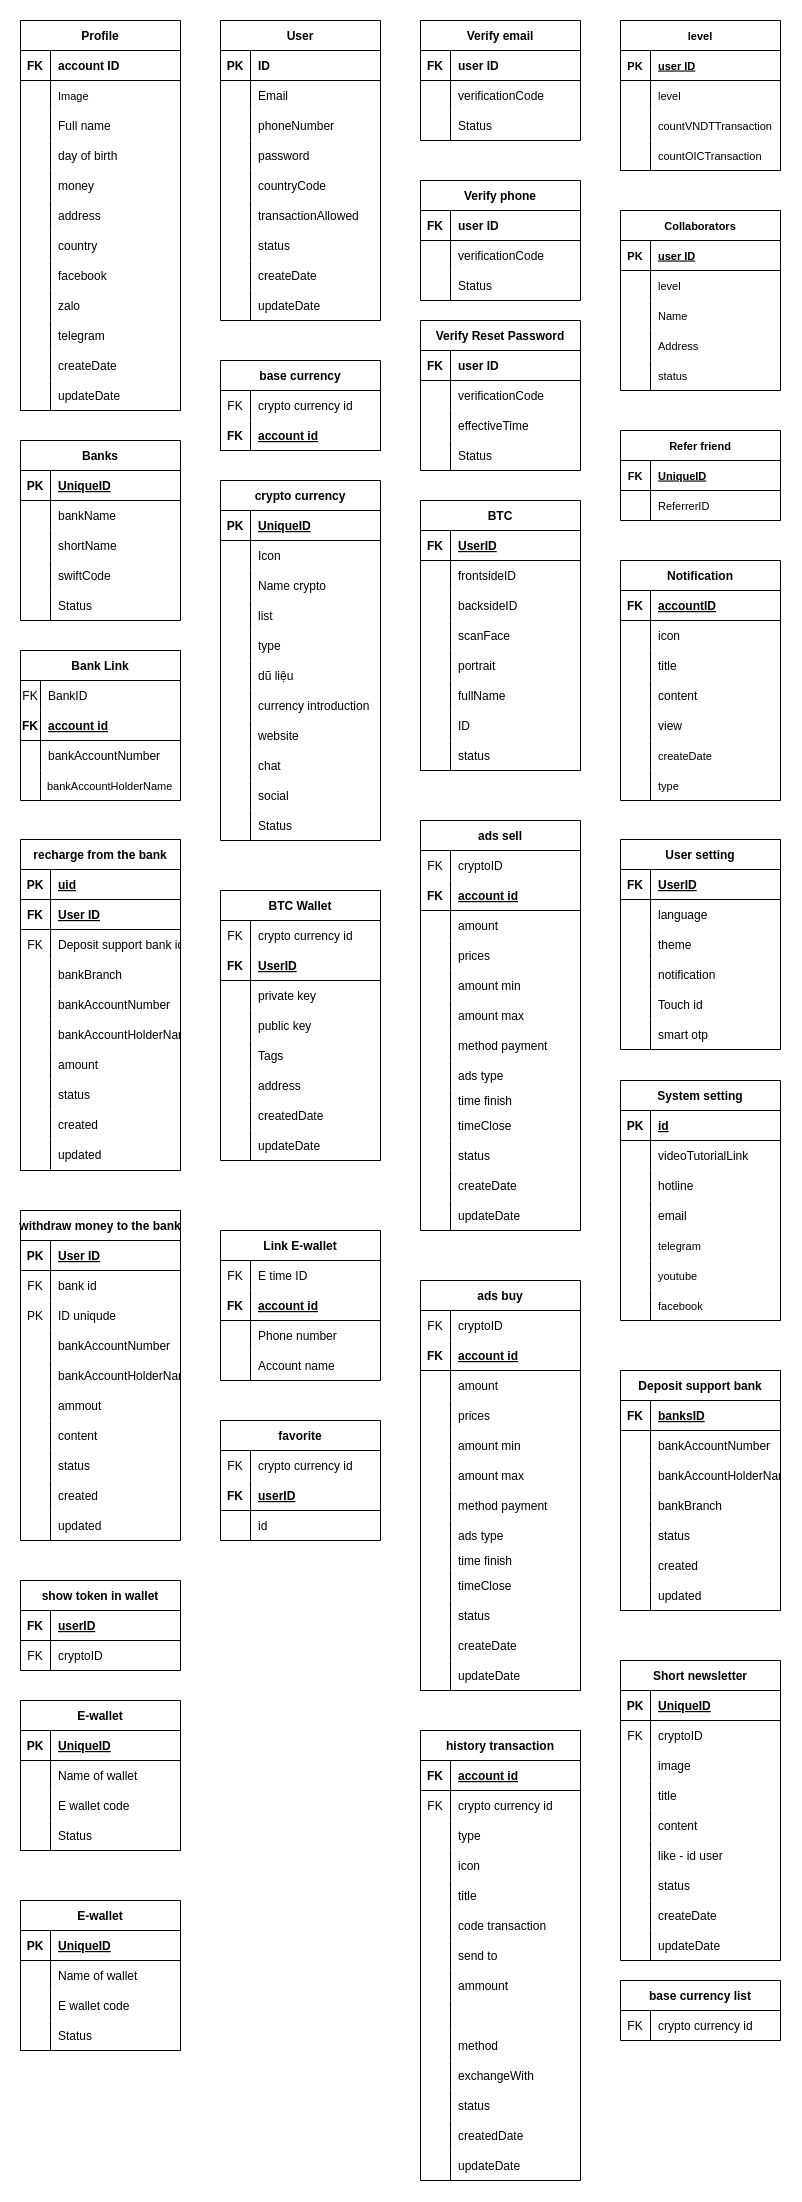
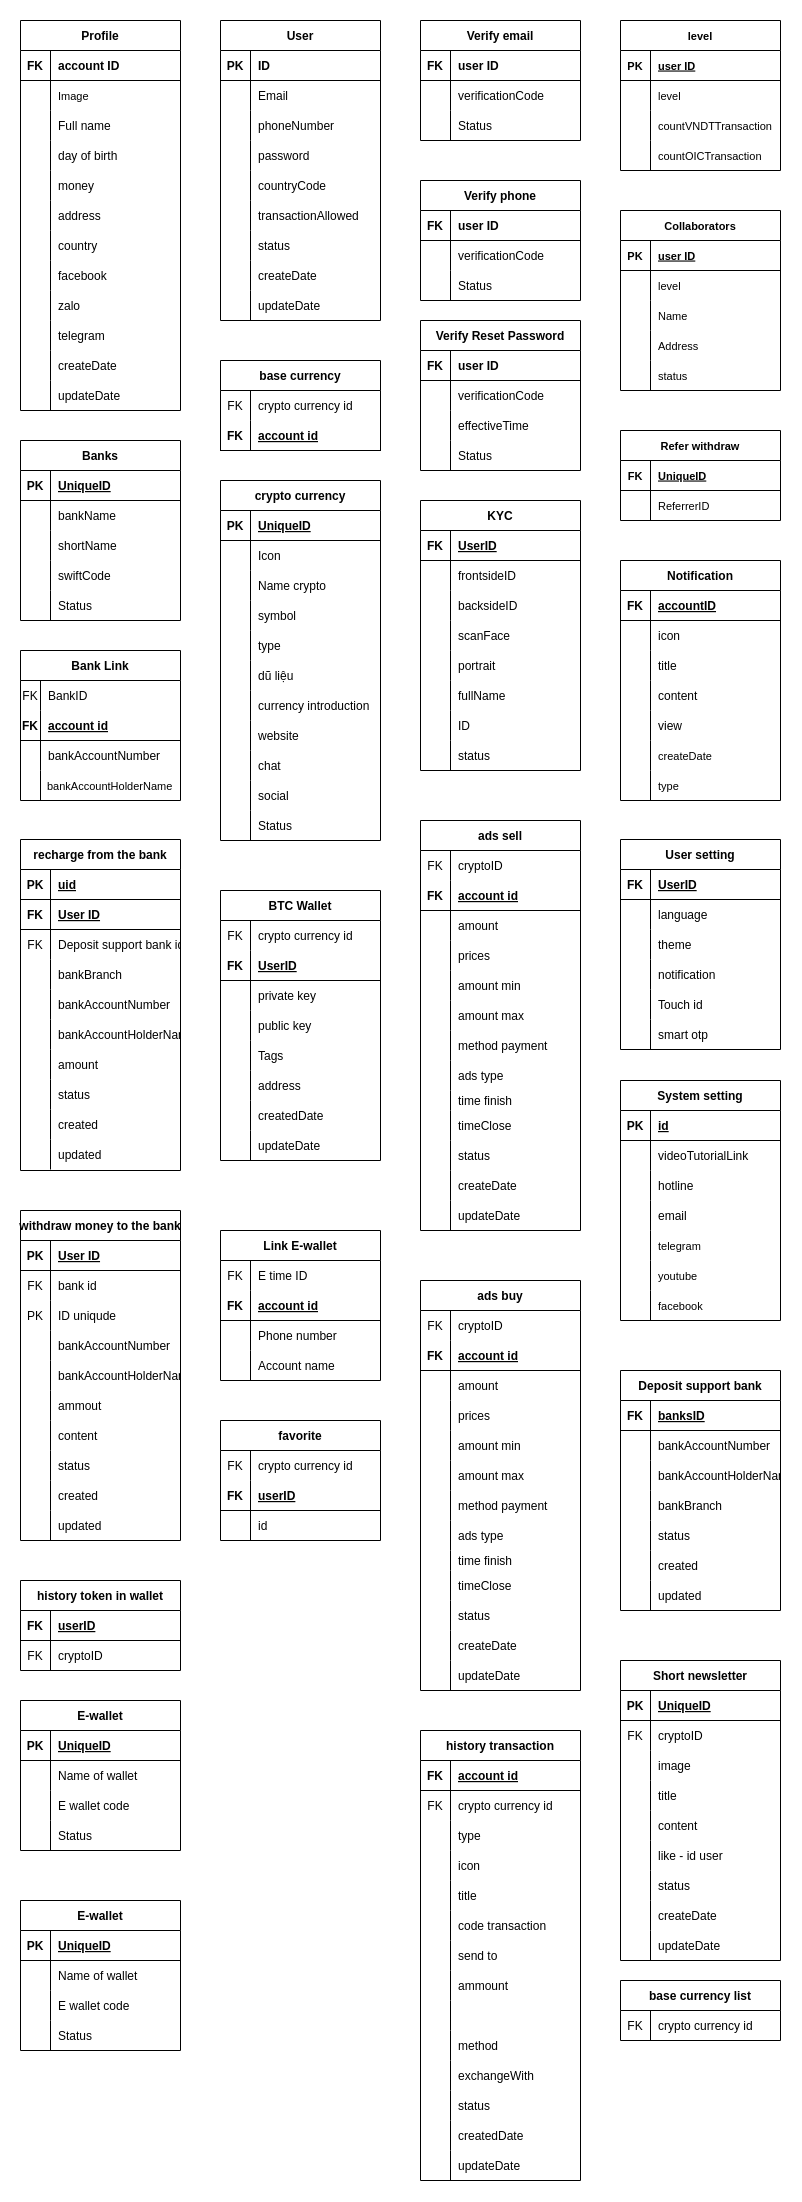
(700, 446) -> (700, 446)
(500, 516) -> (500, 516)
(268, 616) -> (277, 616)
(100, 1596) -> (100, 1596)
